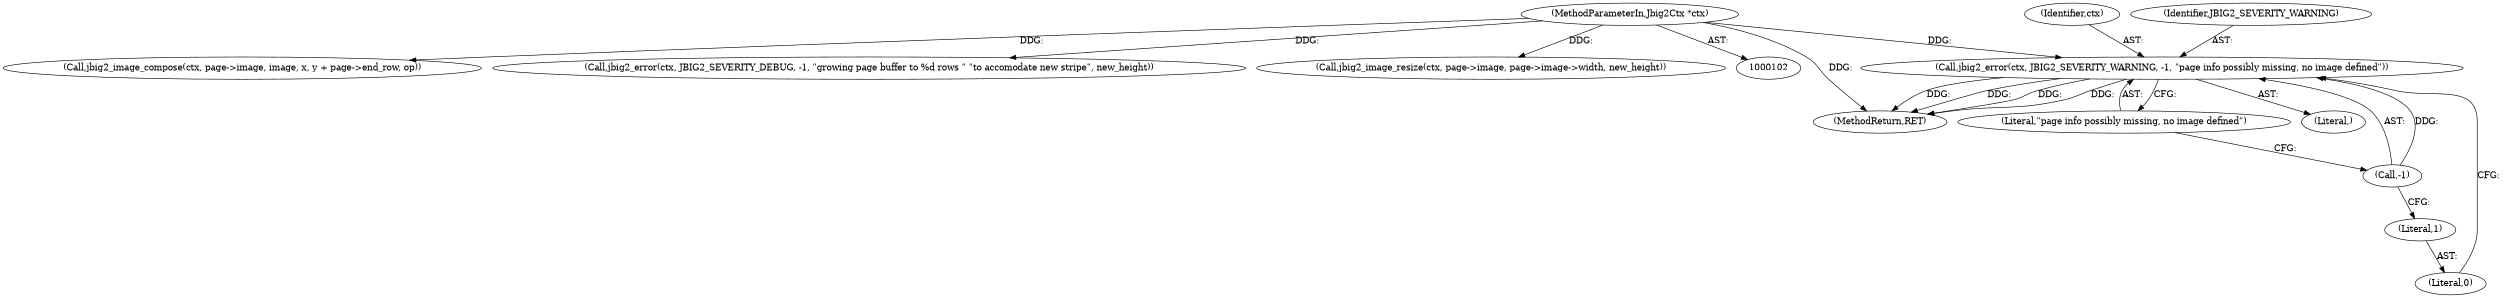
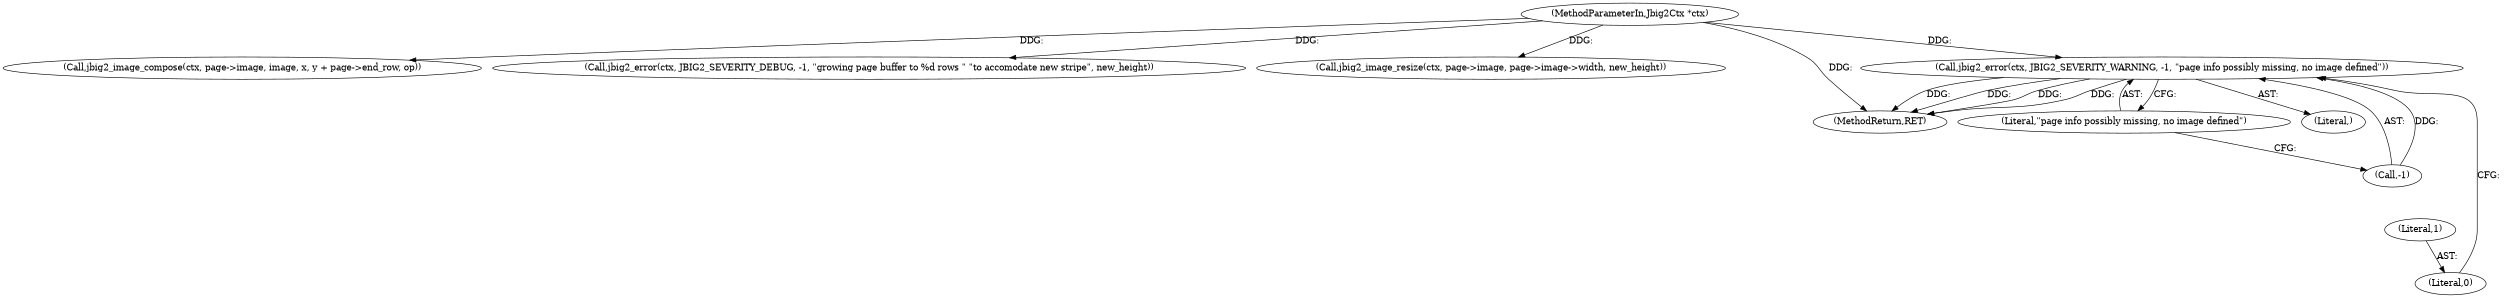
(2072, 14) -> none
(2251, 14) -> none
(1769, 68) -> none
(2405, 200) -> none
